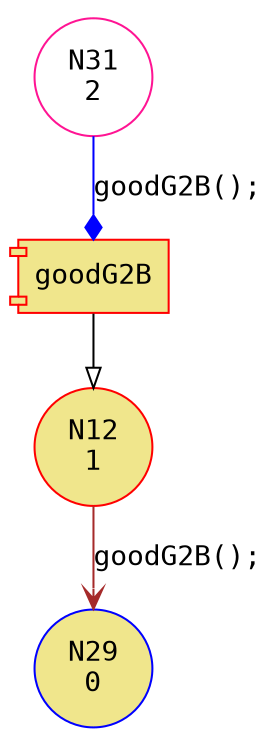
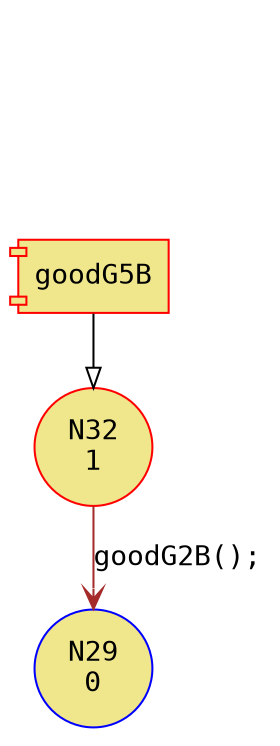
(93, 77) -> none
(93, 276) -> (93, 276)
(93, 447) -> (93, 447)
